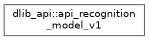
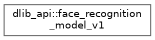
(74, 20) -> (77, 20)
